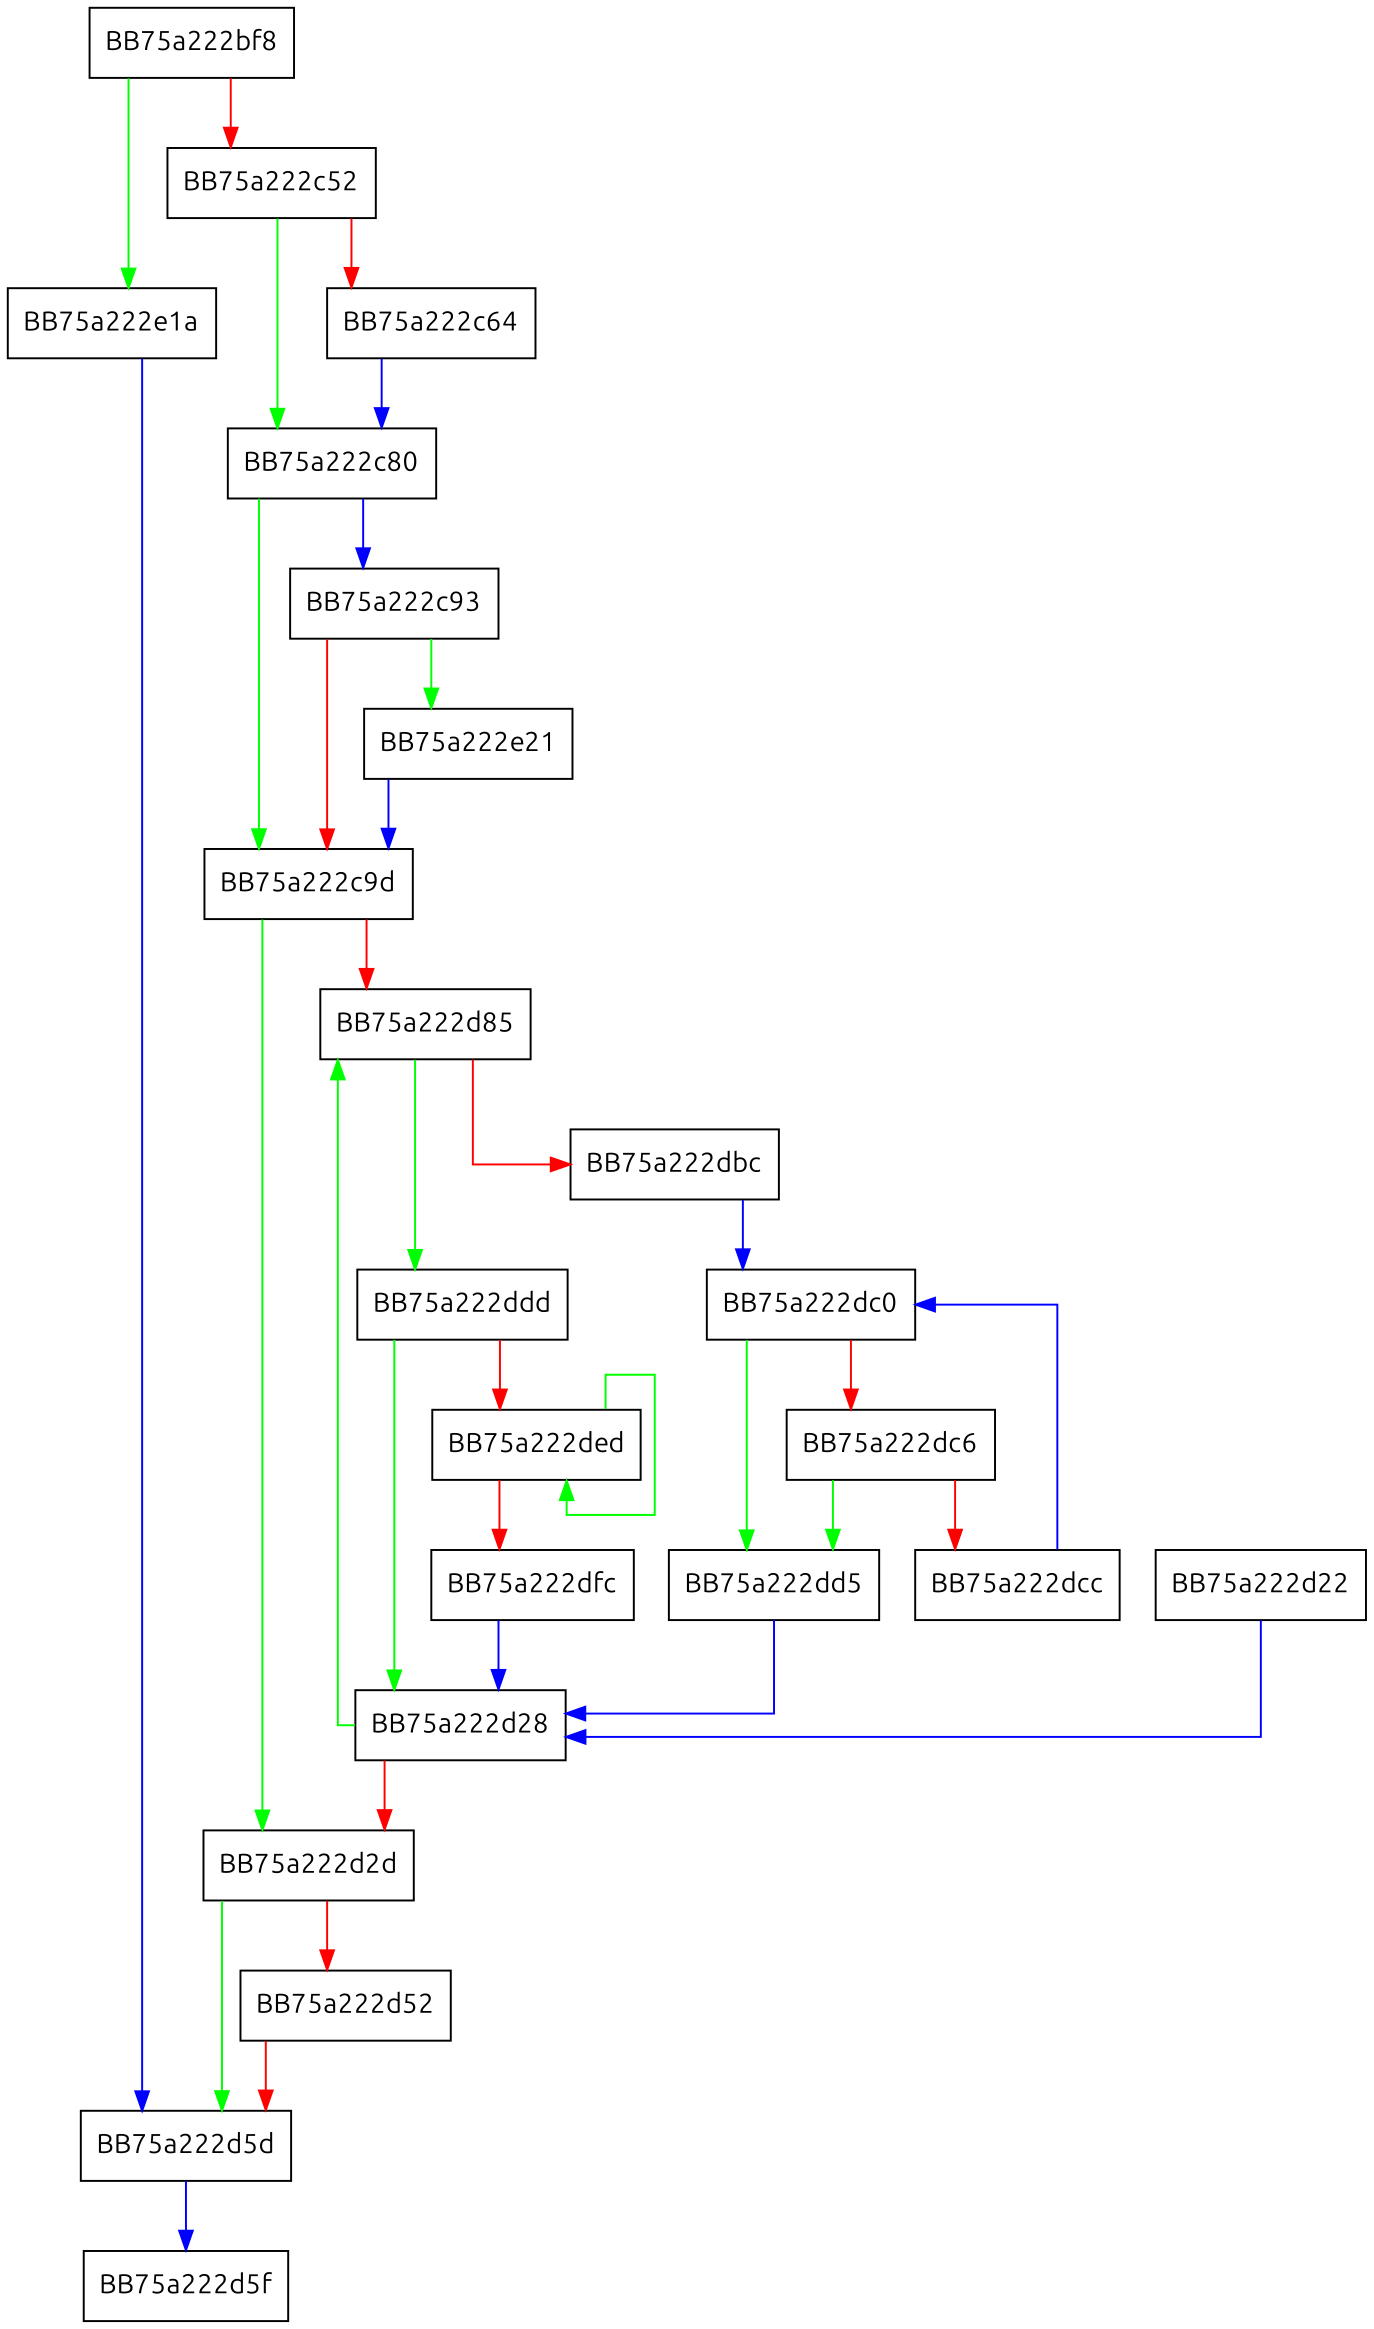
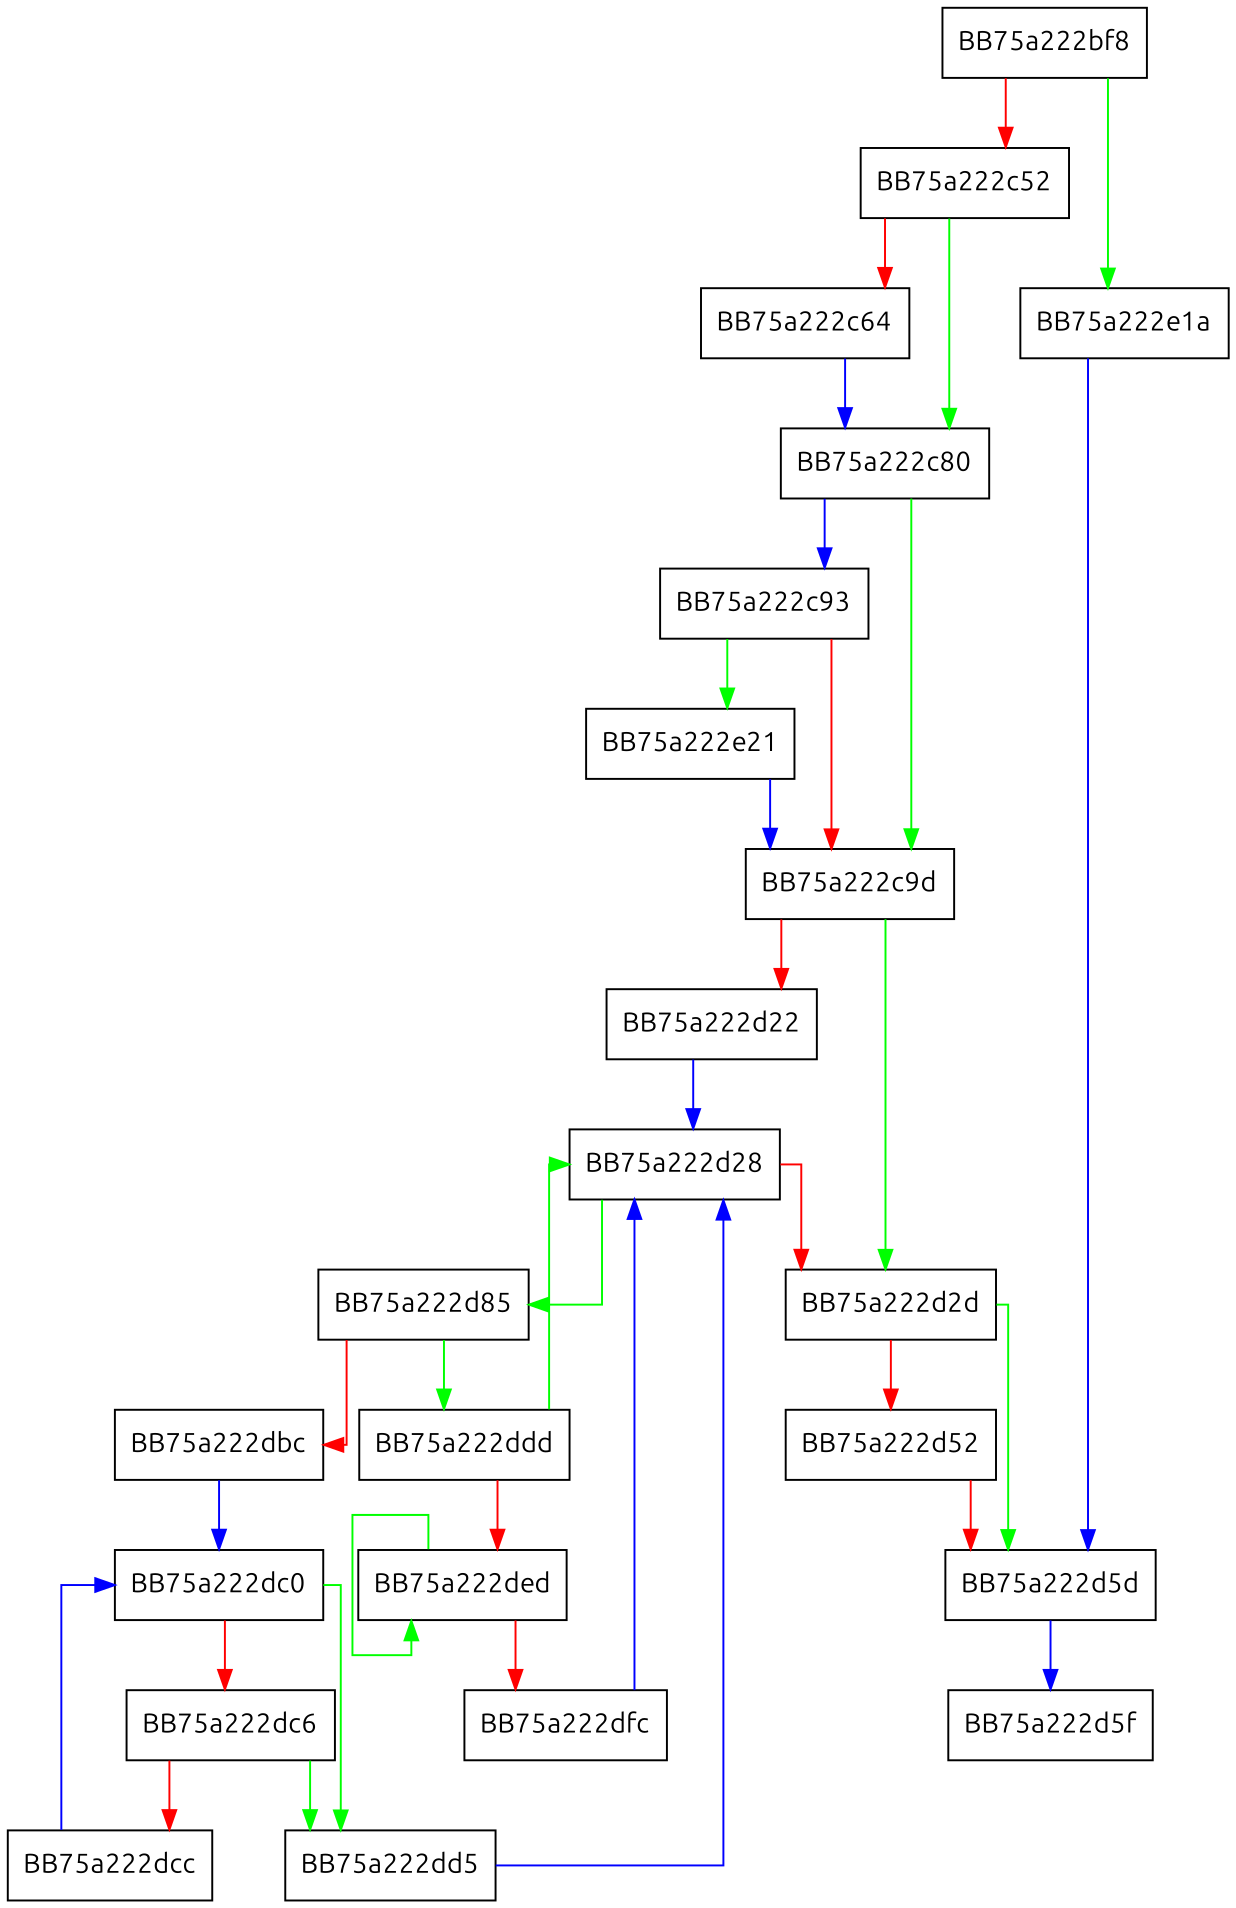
(367, 944) -> (781, 944)
